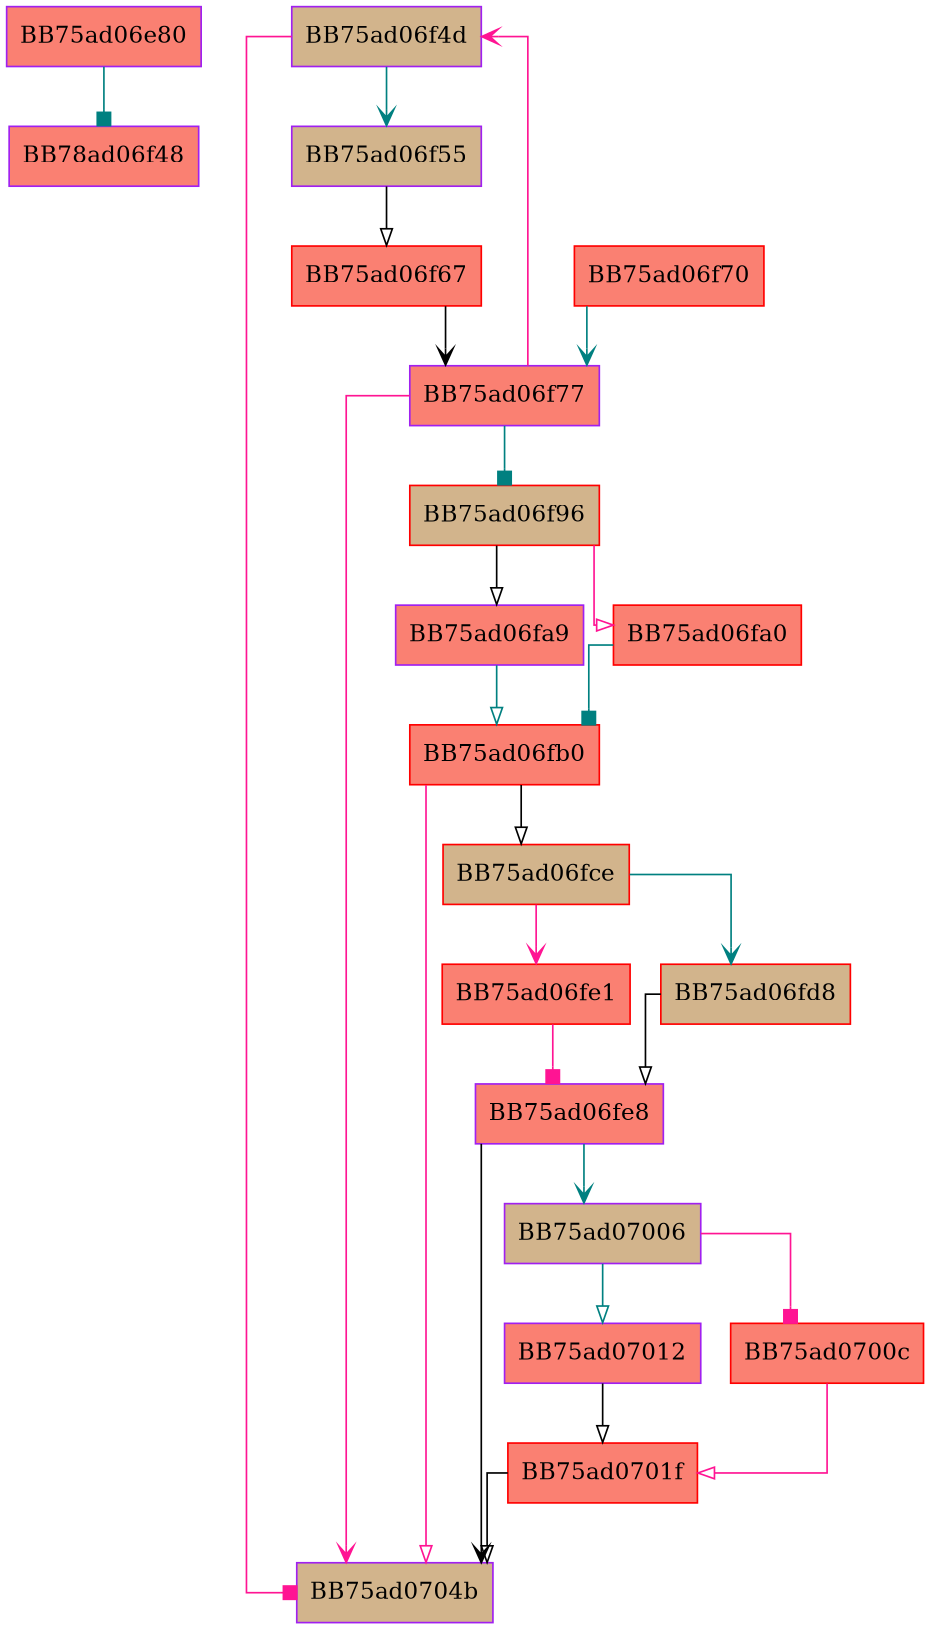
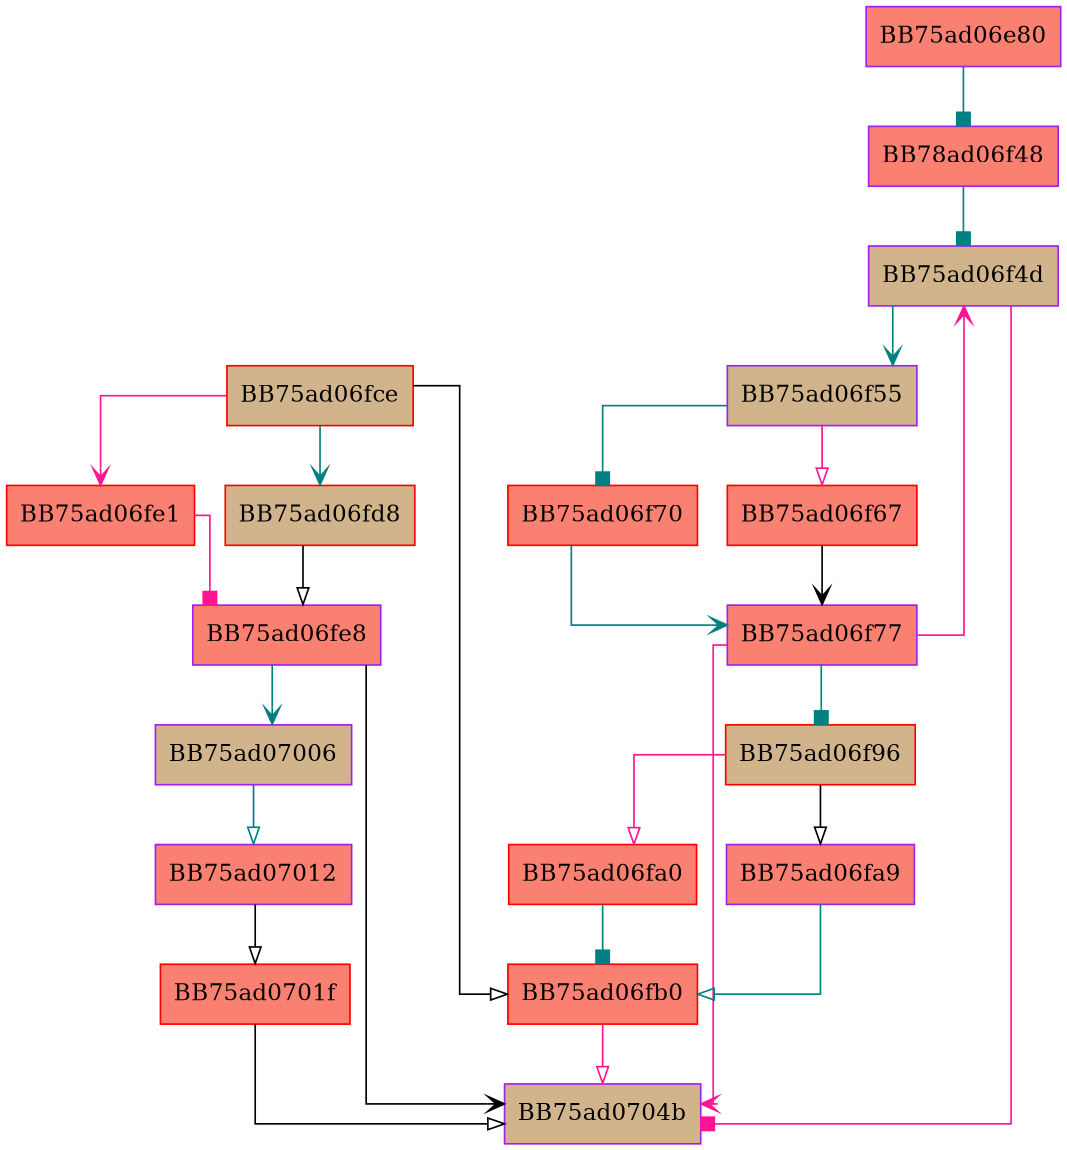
(387, 208) -> (822, 447)
none -> (963, 208)
none -> (633, 406)
(521, 806) -> (460, 682)
(827, 1353) -> none
